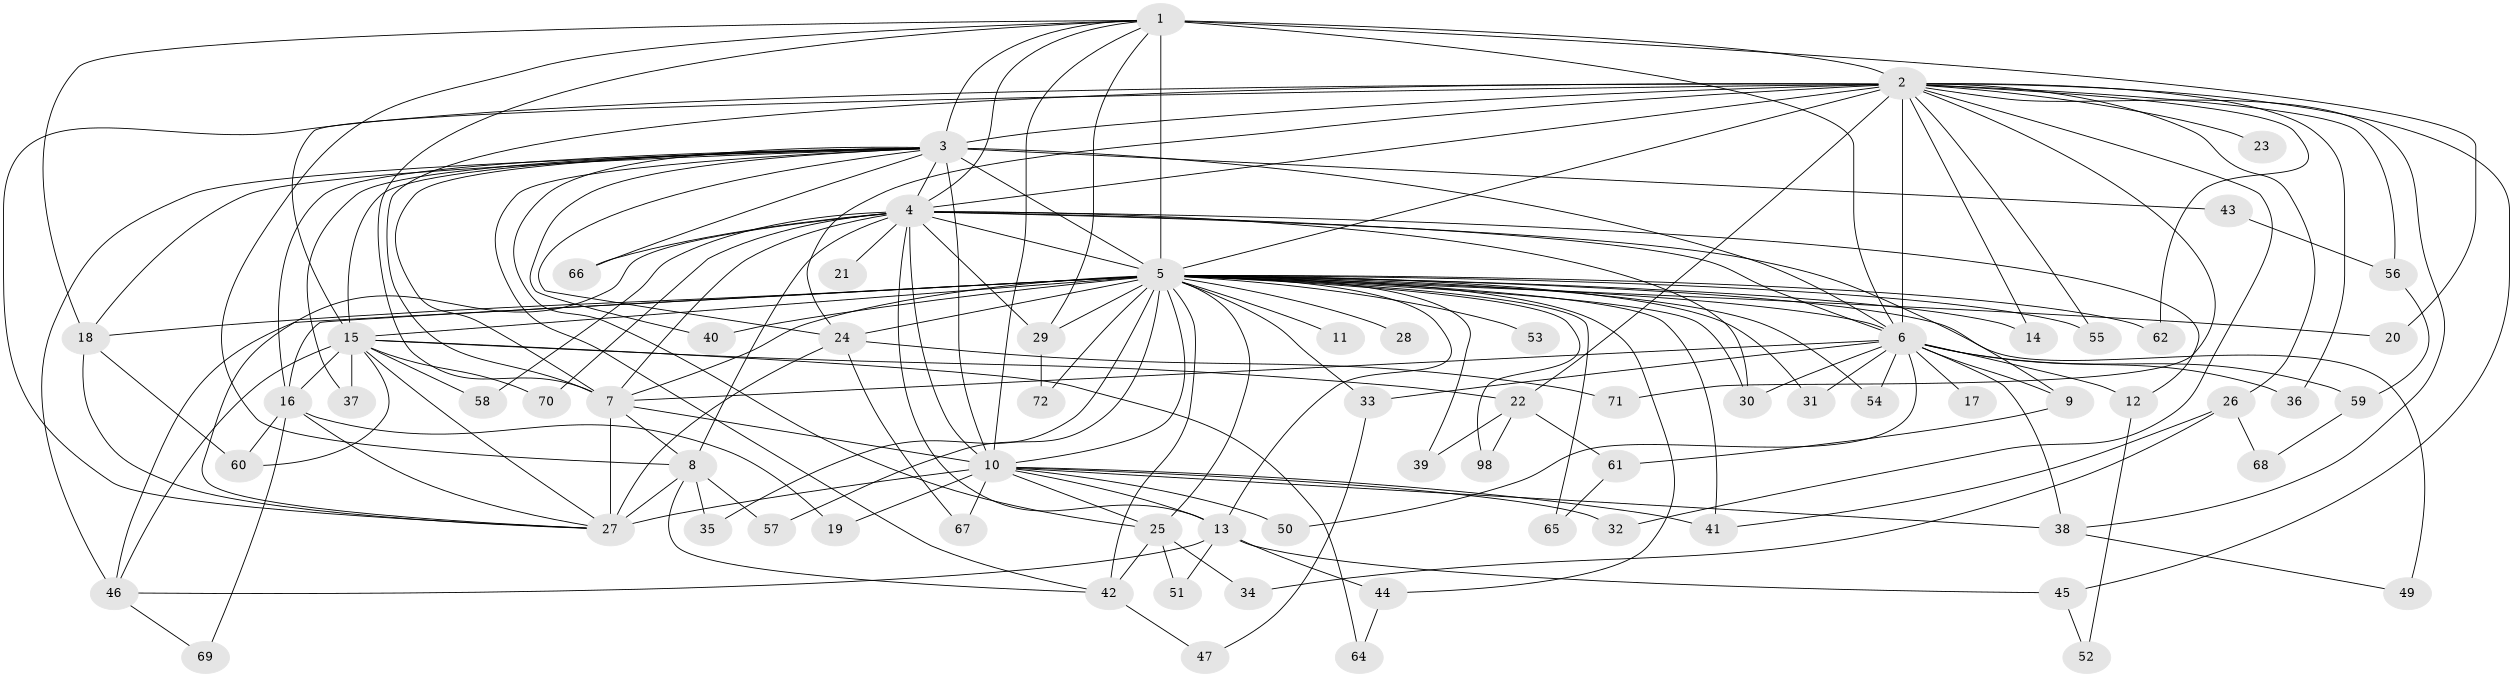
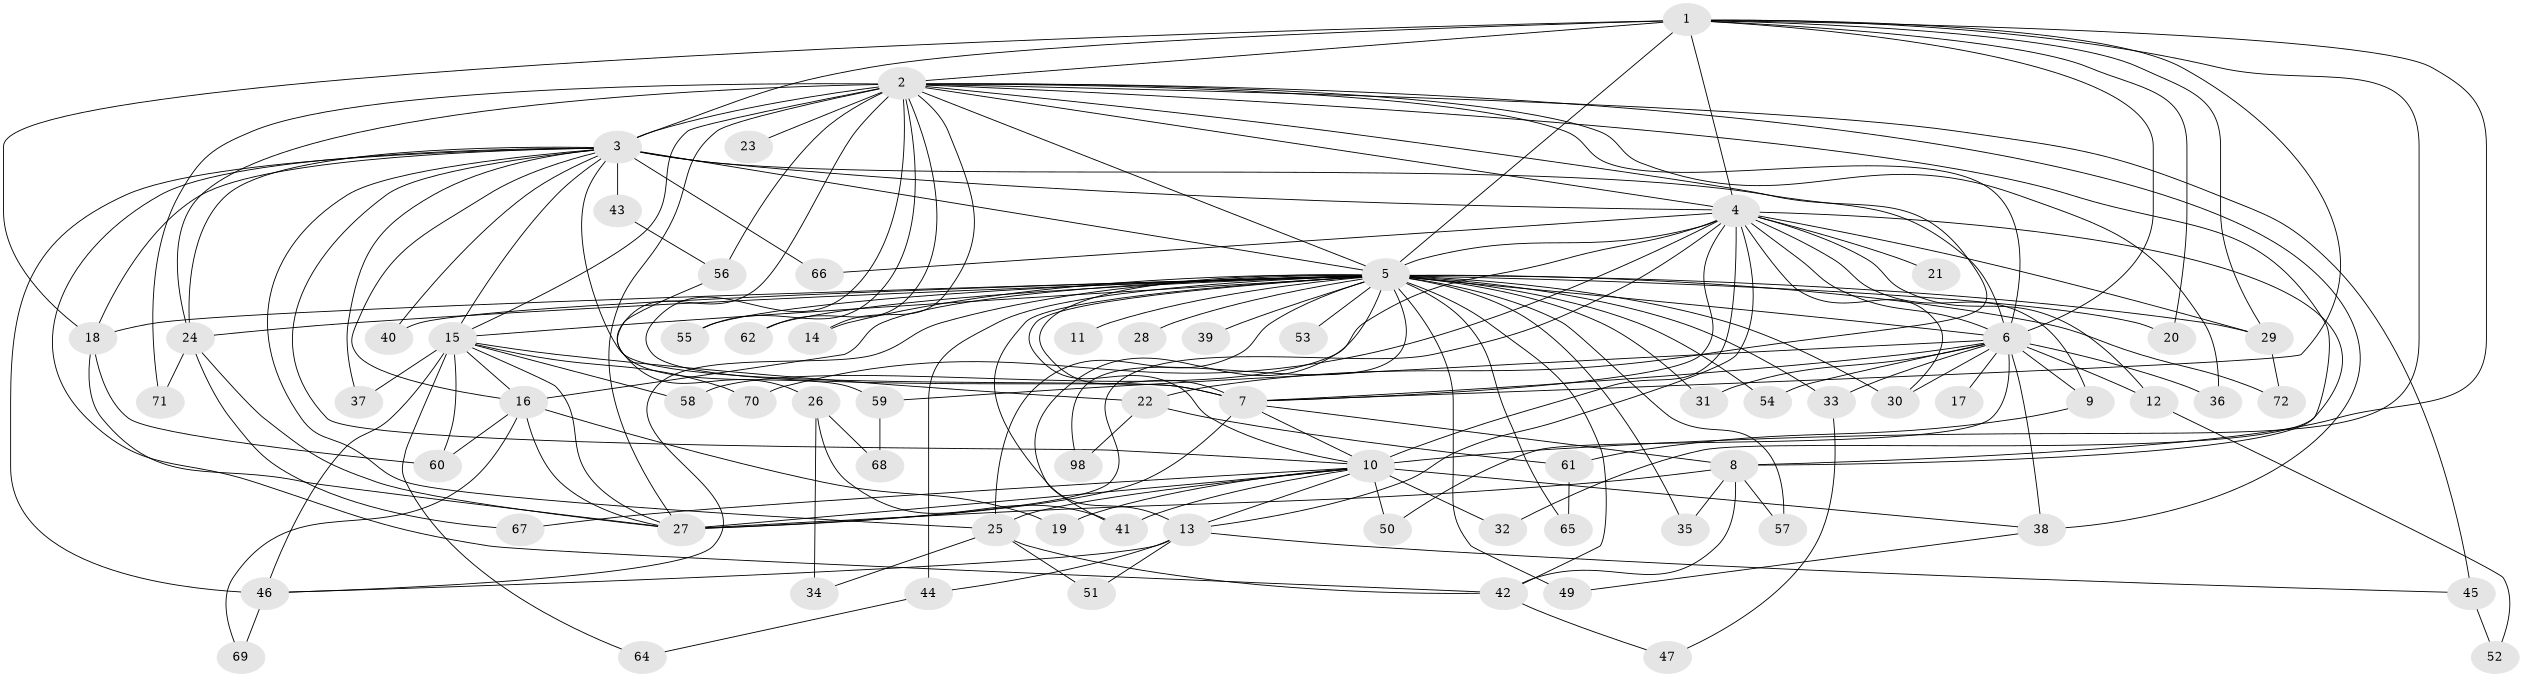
(1470, 434) -> none
